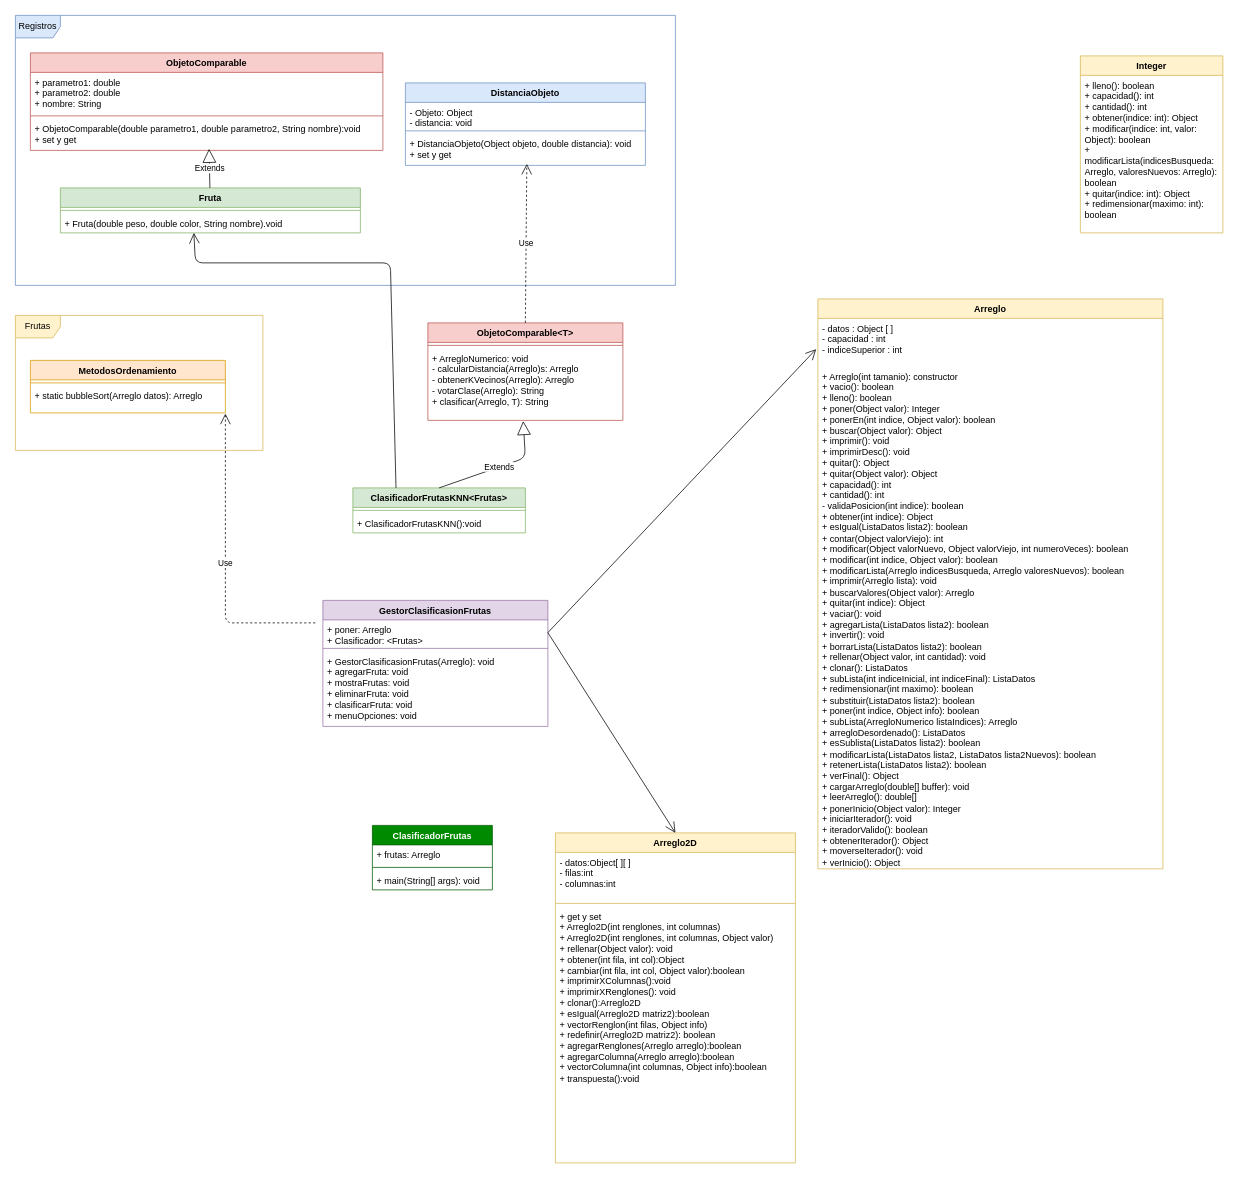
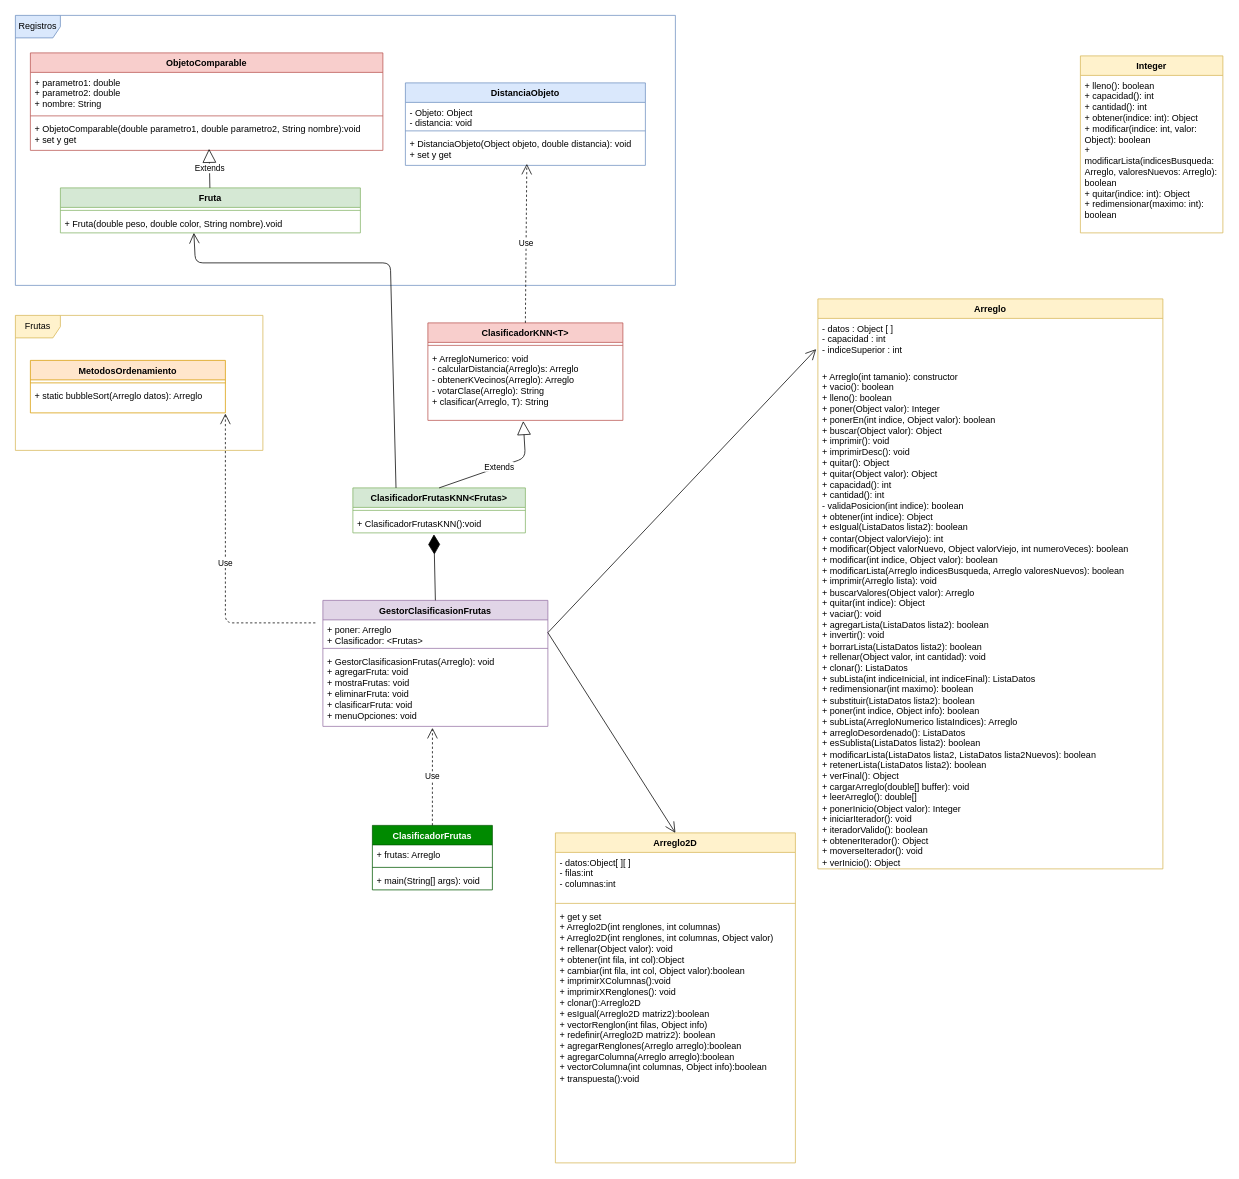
(525, 334) -> (525, 334)
none -> (435, 566)
none -> (432, 778)
